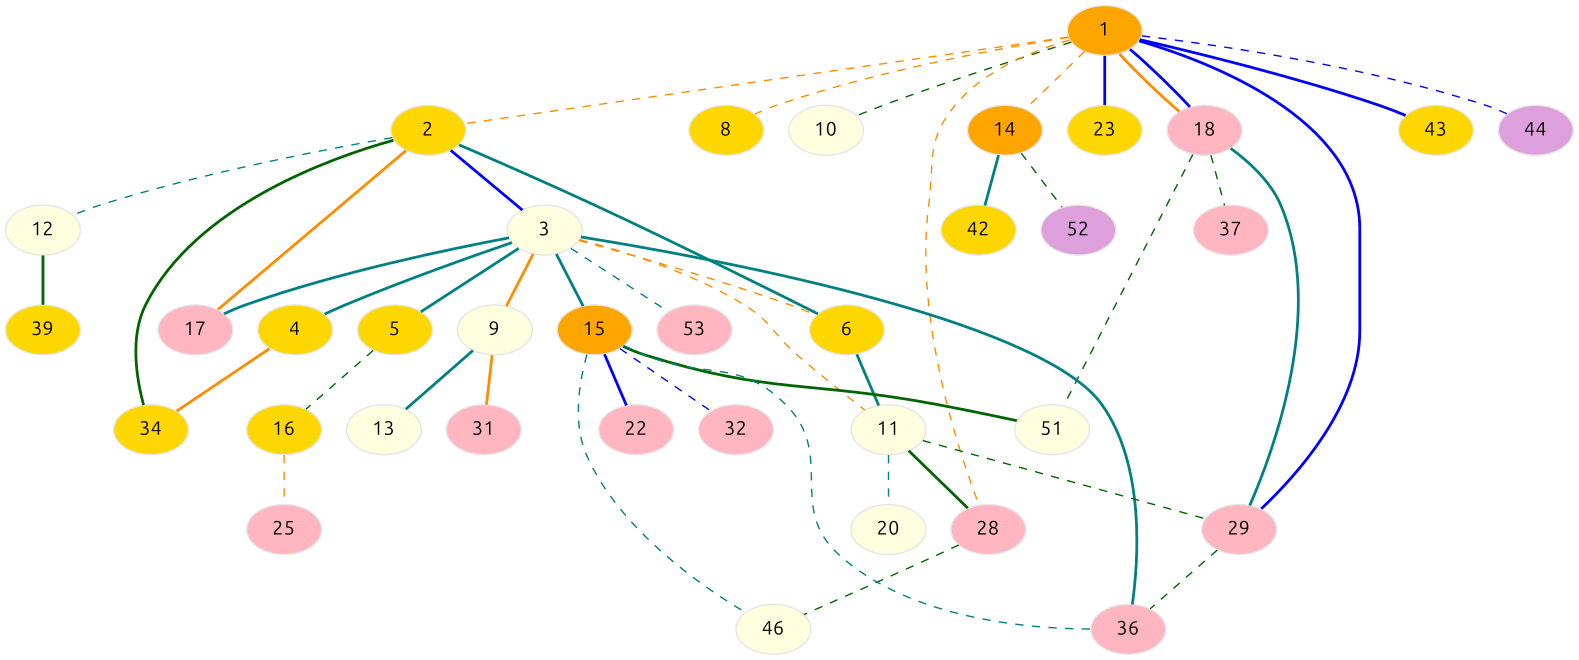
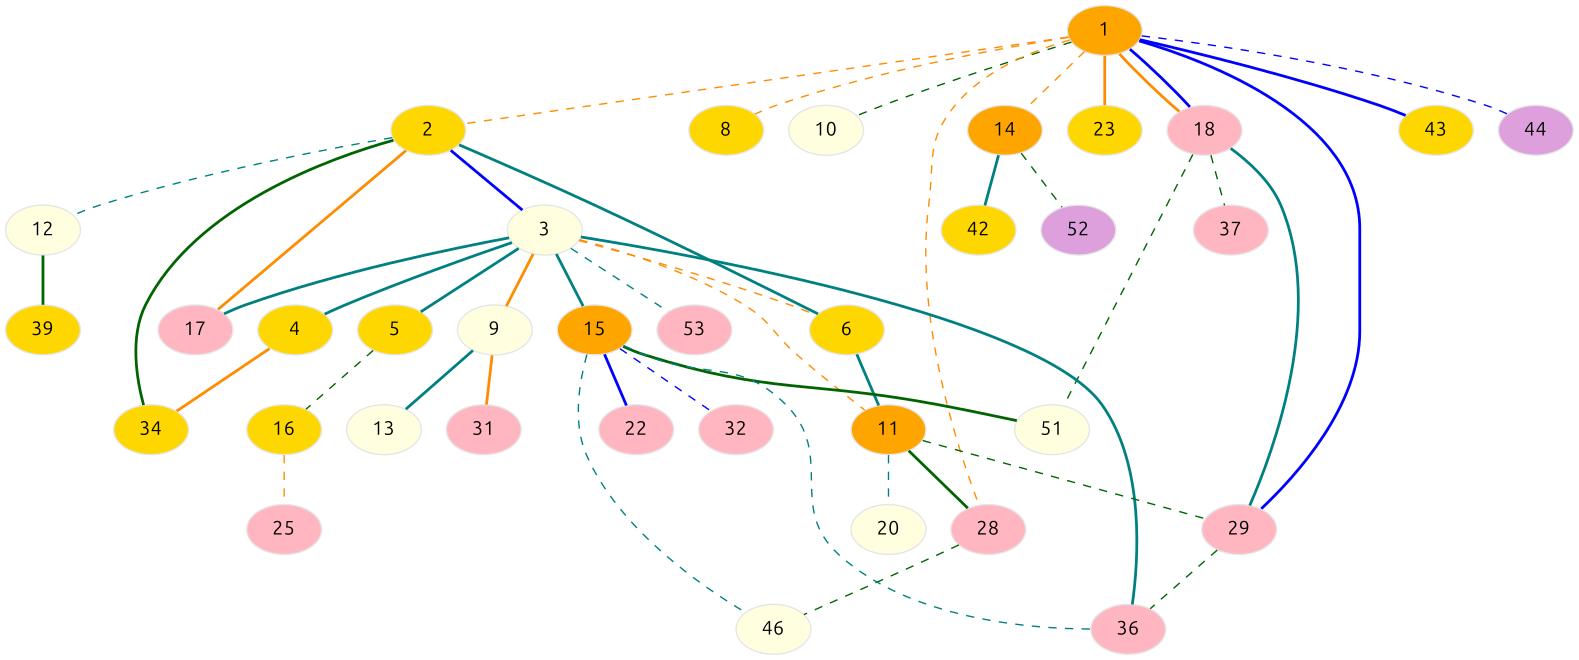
(1105, 81) -> (1105, 81)
(888, 430) -> (888, 430)
